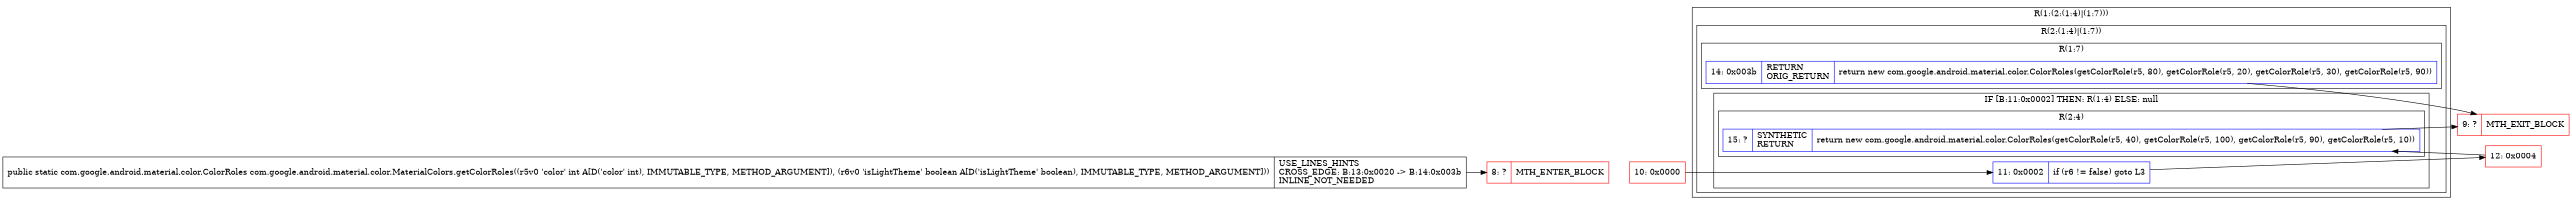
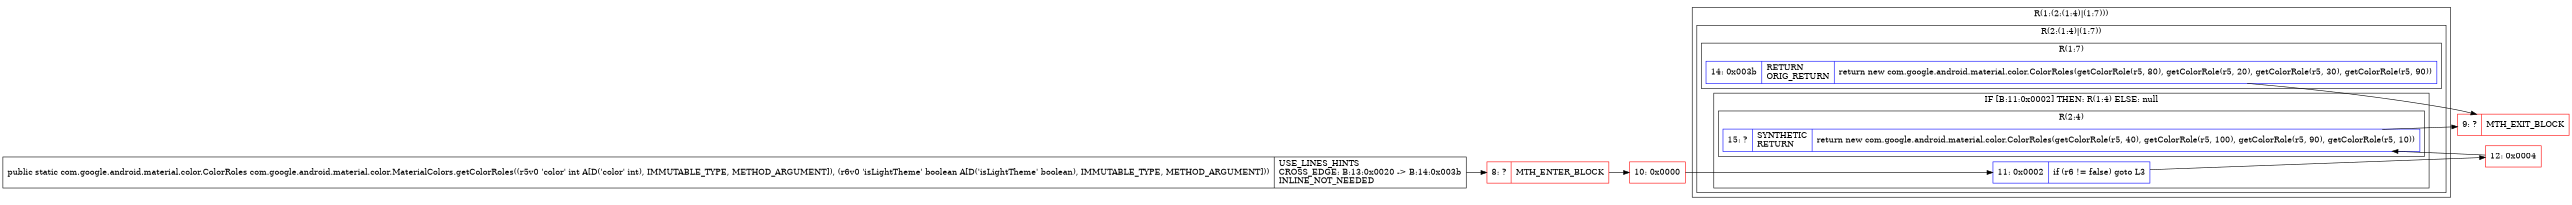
none -> (1616, 172)
